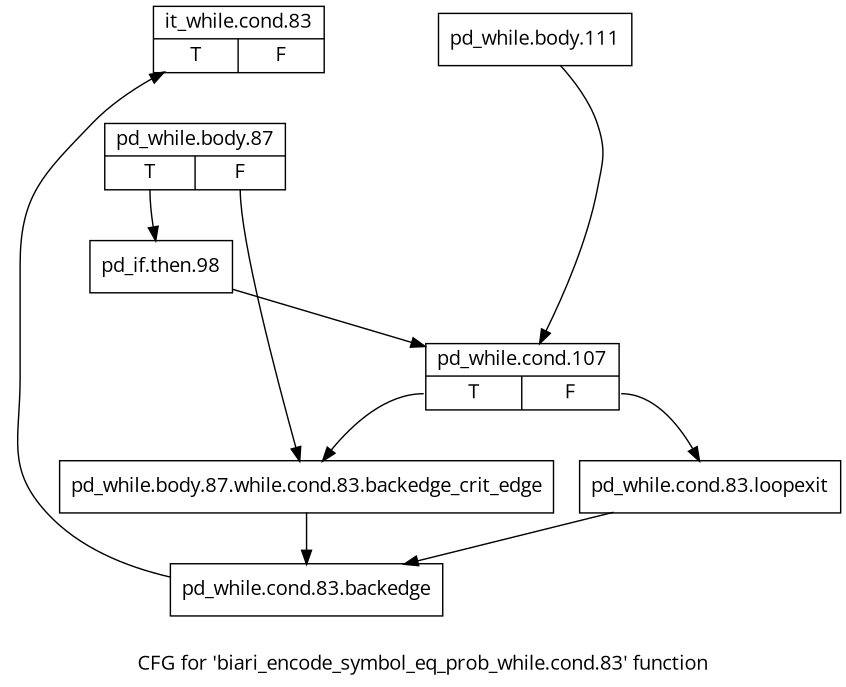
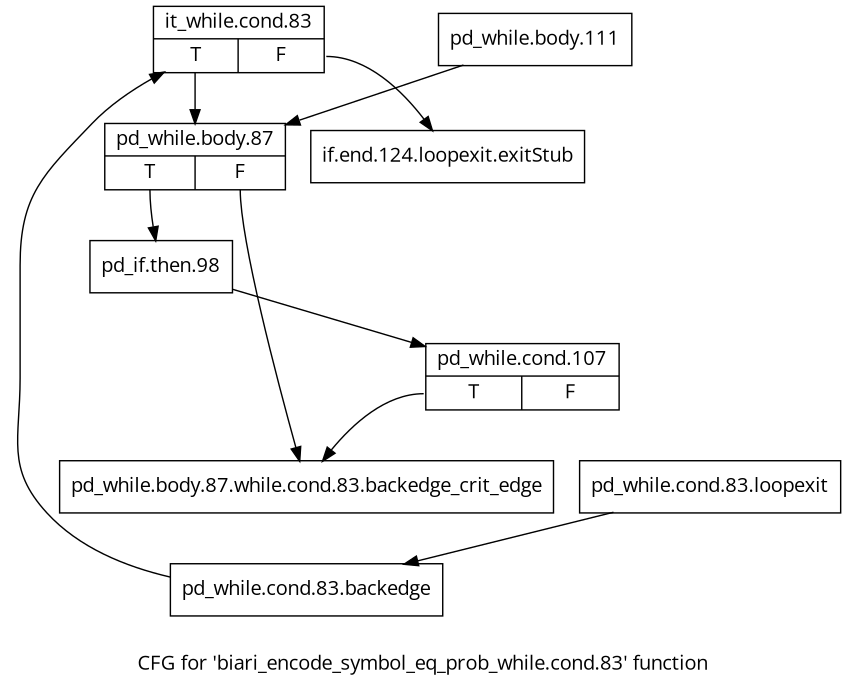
none -> (195, 91)
none -> (448, 157)
(596, 196) -> (381, 93)
(664, 412) -> none
(307, 531) -> none
